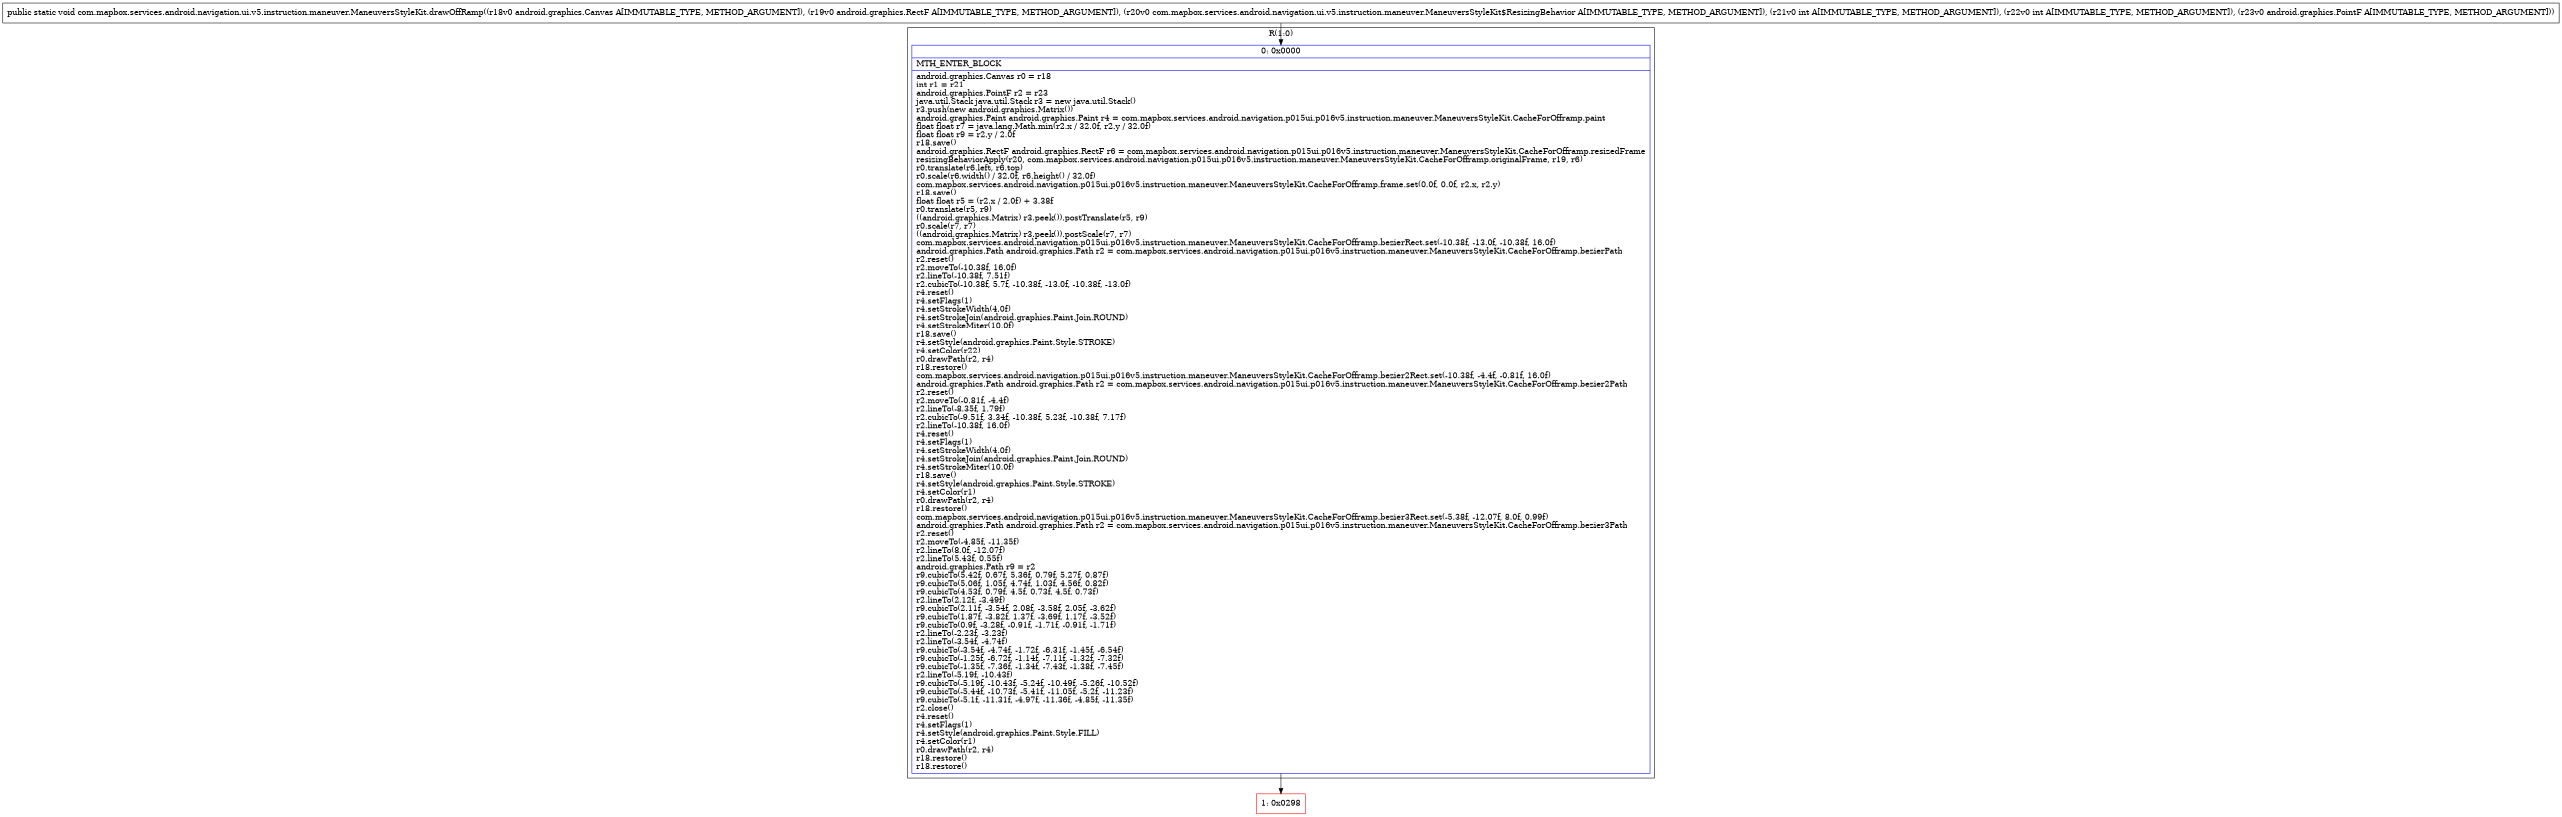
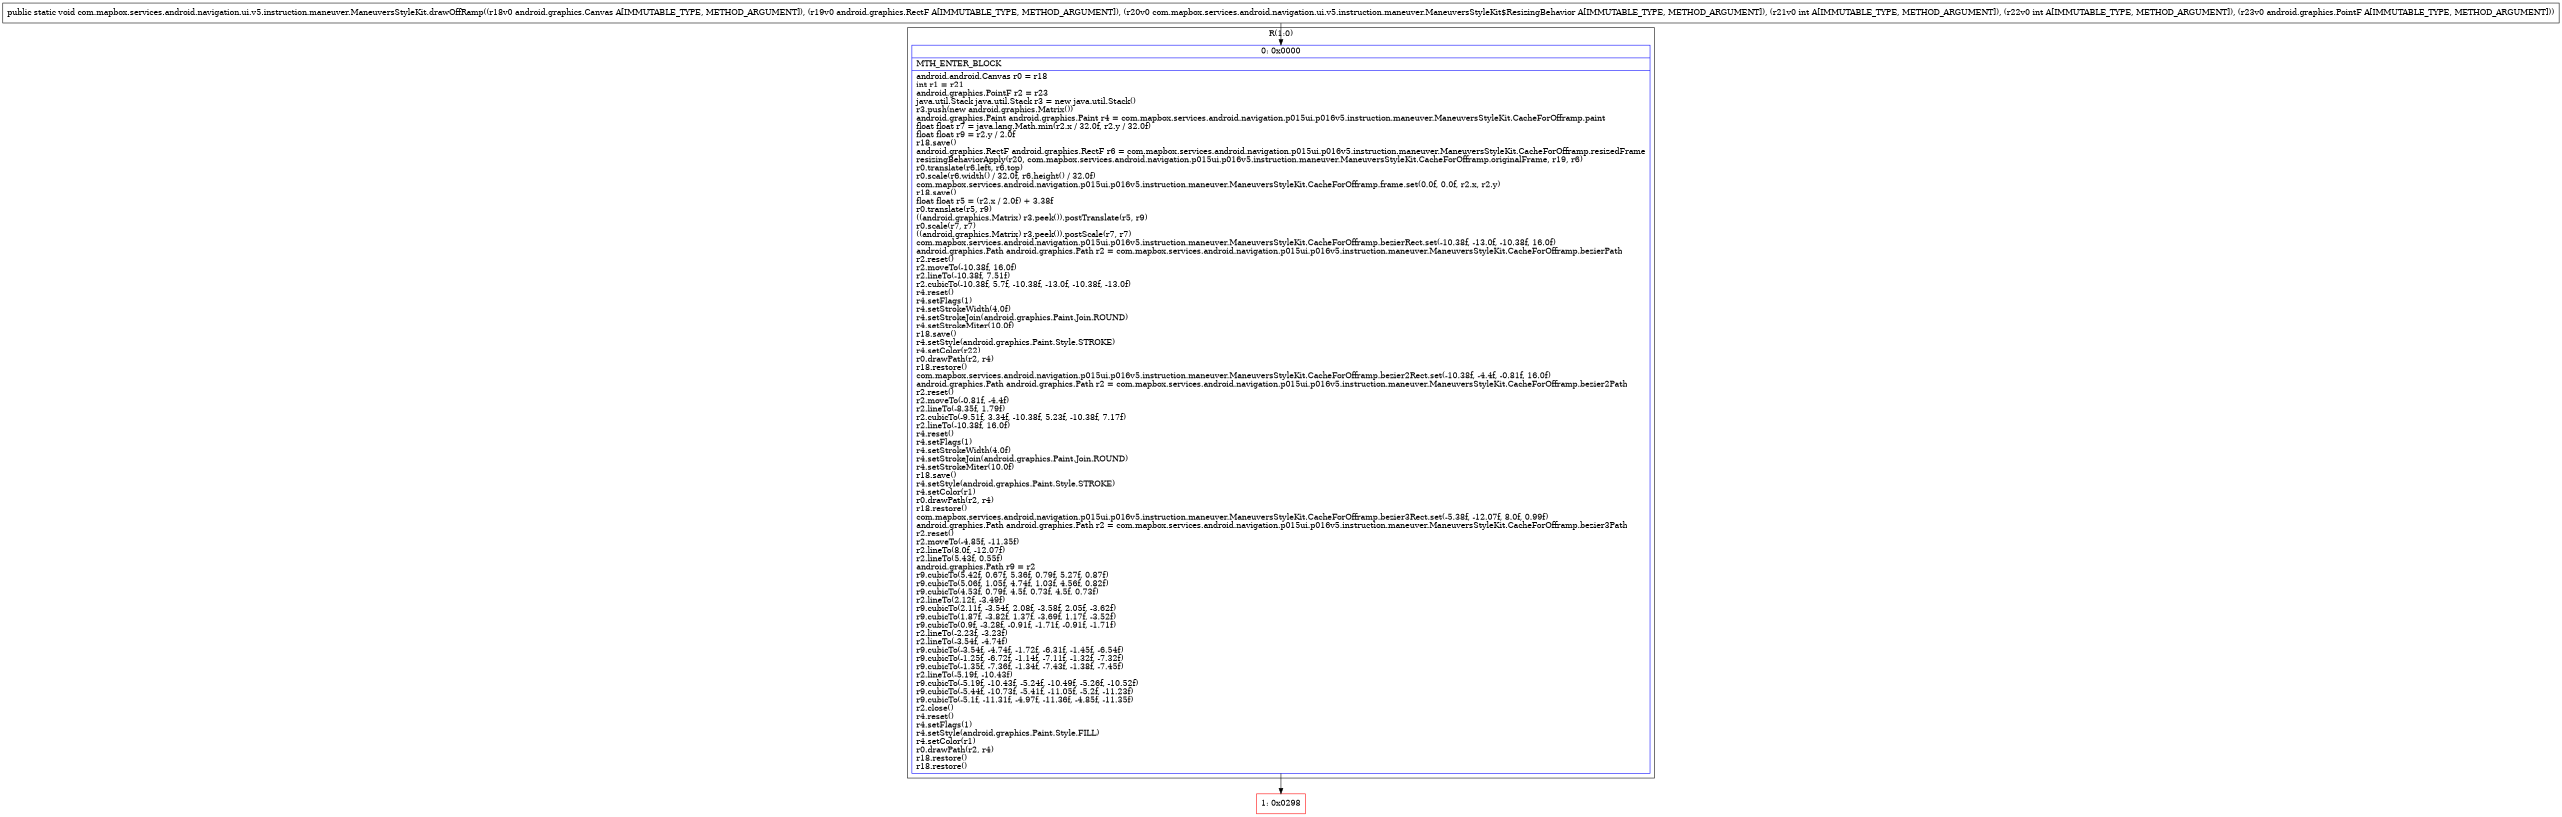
(984, 77) -> (982, 77)
